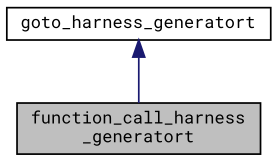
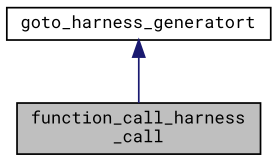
(139, 129) -> (139, 129)
